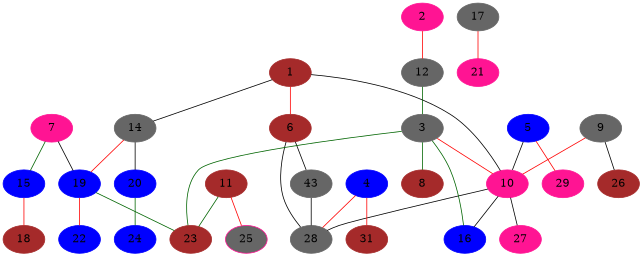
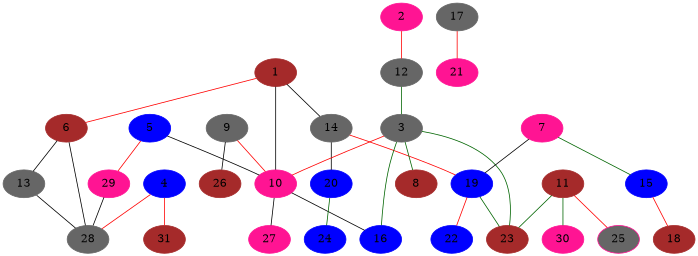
(311, 184) -> (24, 184)
(407, 208) -> (99, 211)
none -> (563, 239)
